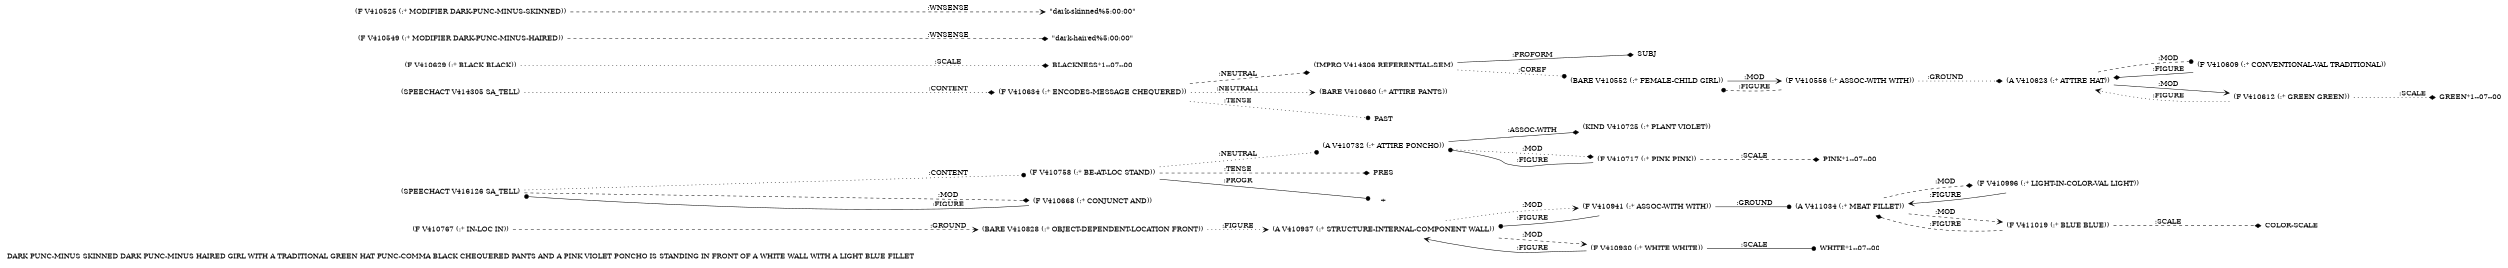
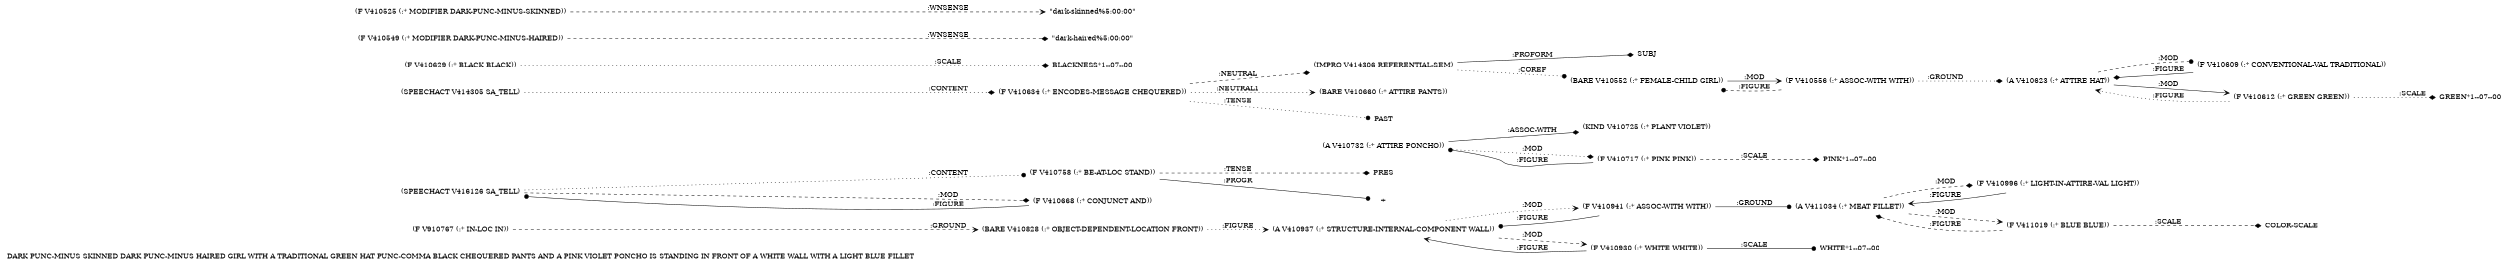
(1237, 160) -> none
(2058, 184) -> (2058, 184)
(461, 230) -> (461, 230)
